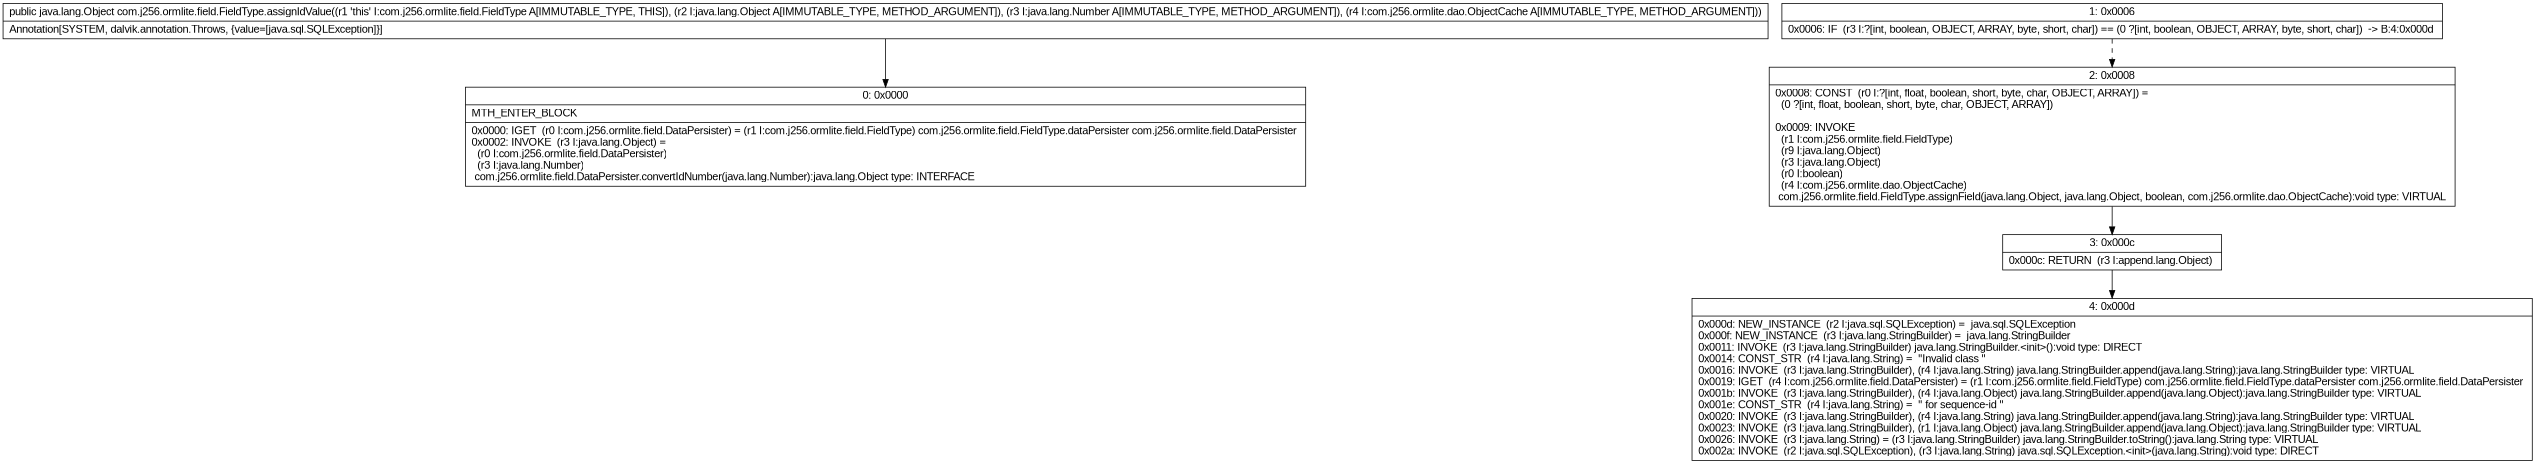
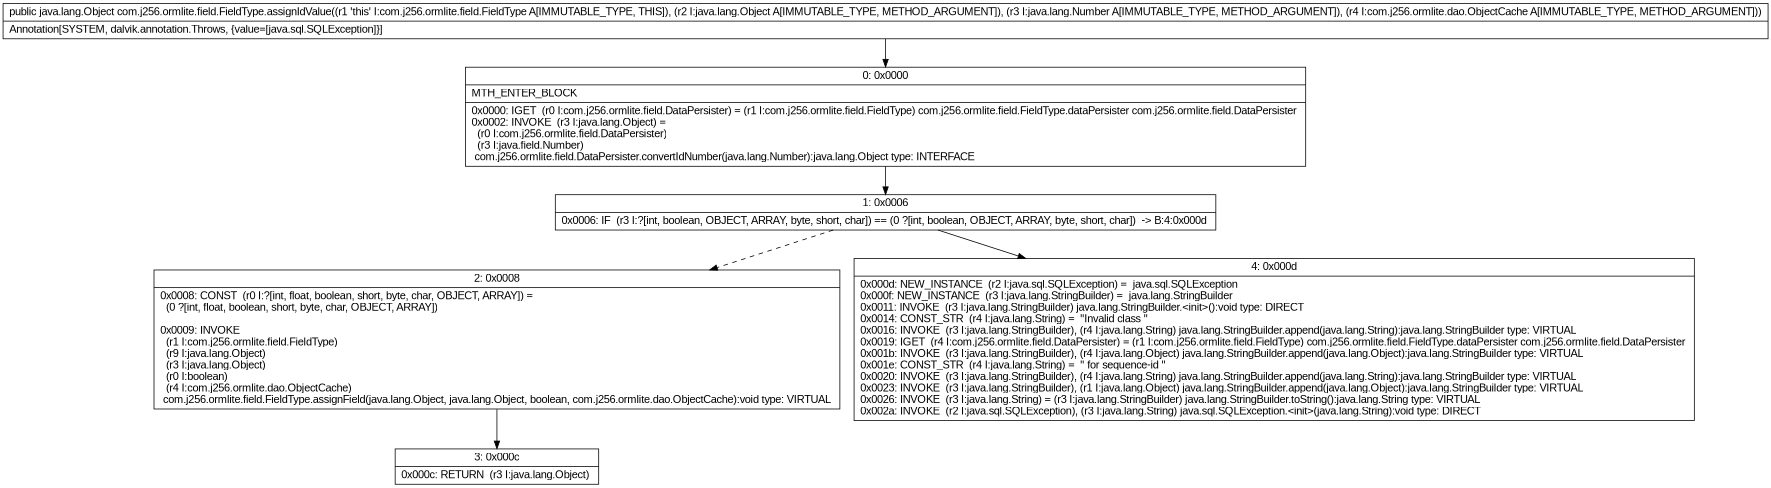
(528, 166) -> (528, 146)
none -> (886, 177)
(2112, 261) -> (497, 475)
(2112, 280) -> (978, 243)
